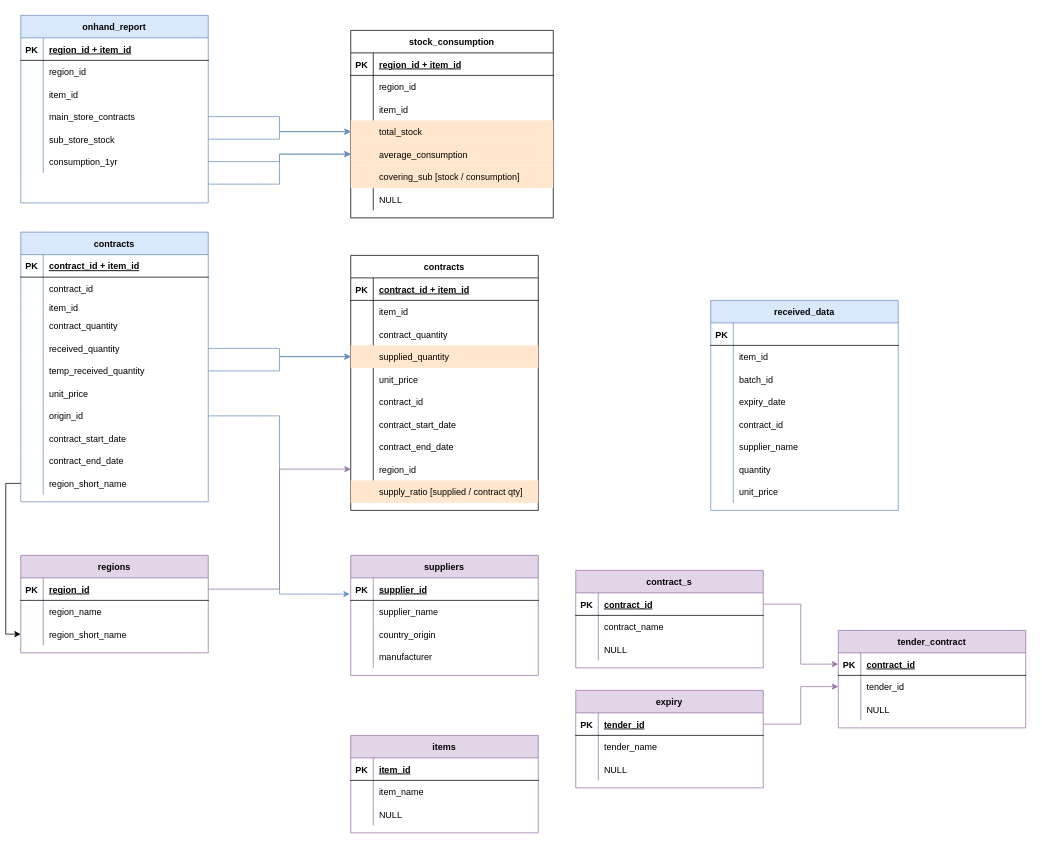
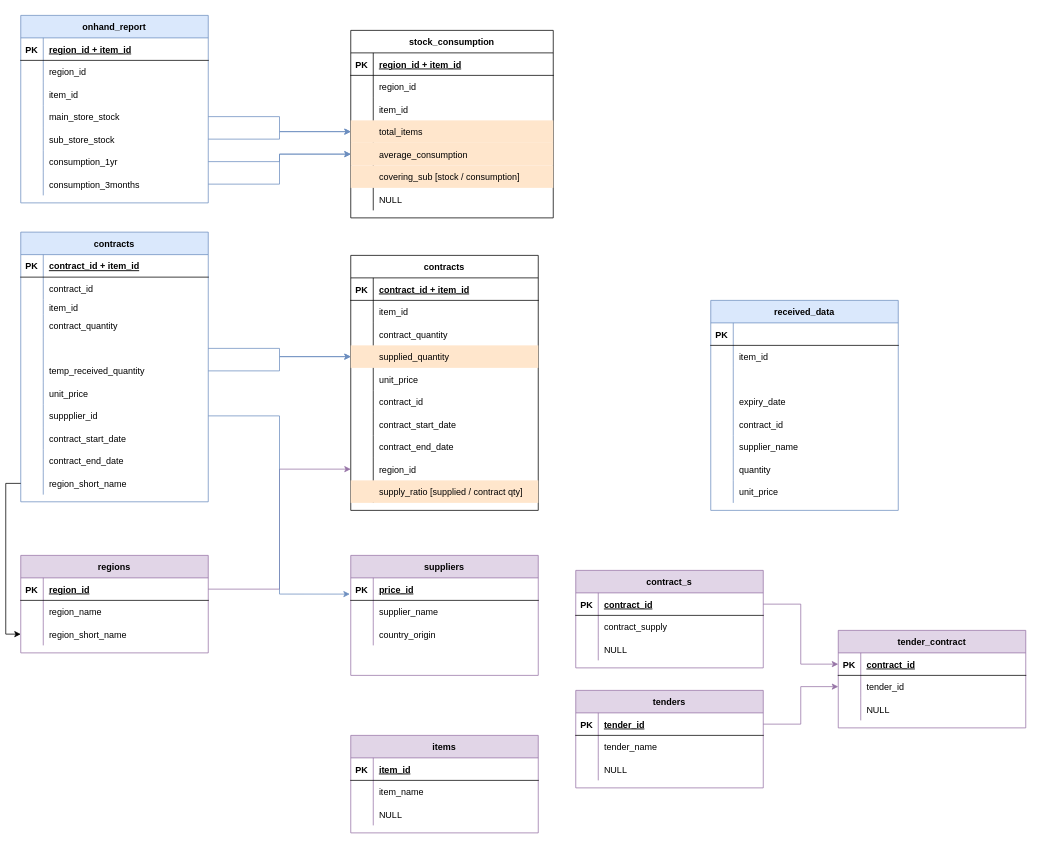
(98, 117) -> (88, 117)
(405, 132) -> (404, 132)
none -> (126, 184)
(126, 348) -> none
(816, 379) -> none
(68, 416) -> (75, 416)
(403, 590) -> (397, 590)
(637, 627) -> (640, 627)
(456, 657) -> none
(669, 702) -> (669, 702)
